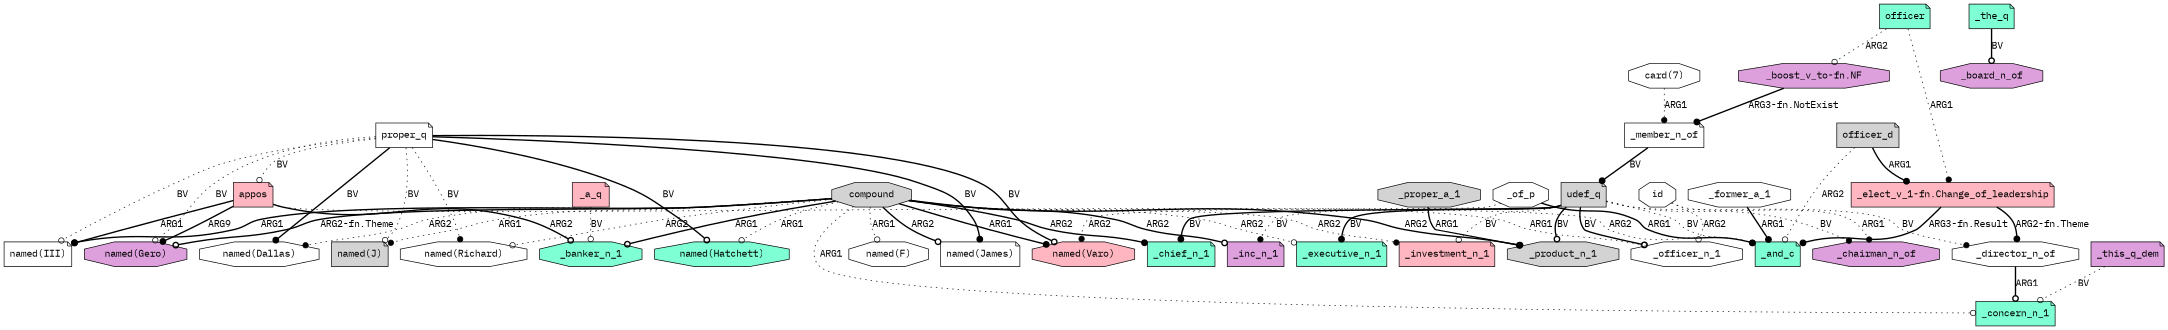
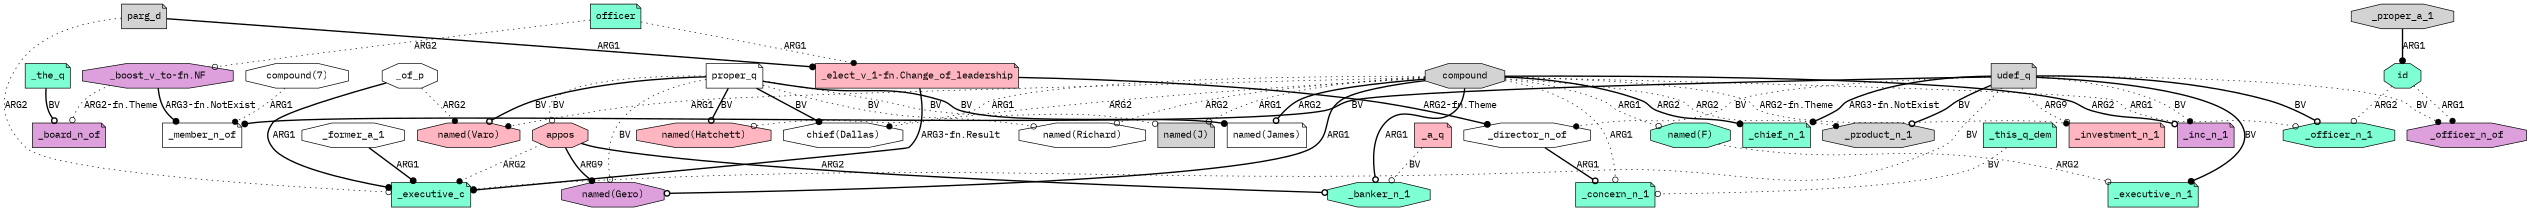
(1664, 76) -> (297, 76)
(1992, 76) -> (69, 135)
none -> (88, 97)
(1868, 135) -> (144, 16)
(1626, 163) -> (1252, 117)
(439, 191) -> (896, 115)
(253, 195) -> (560, 135)
(1657, 195) -> (2403, 76)
(1179, 216) -> (1913, 154)
(1336, 217) -> (1671, 98)
(501, 219) -> (1278, 95)
(357, 224) -> (1339, 135)
(1195, 224) -> (1894, 106)
(1329, 224) -> (1796, 106)
(1491, 224) -> (2056, 106)
(971, 225) -> (967, 90)
(1443, 231) -> (2403, 43)
(38, 254) -> none
(259, 254) -> (843, 135)
(722, 254) -> (704, 135)
(889, 254) -> (1690, 135)
(1687, 254) -> (2339, 135)
(1778, 254) -> (431, 195)
(1876, 254) -> (2467, 135)
(2128, 254) -> (2020, 135)
